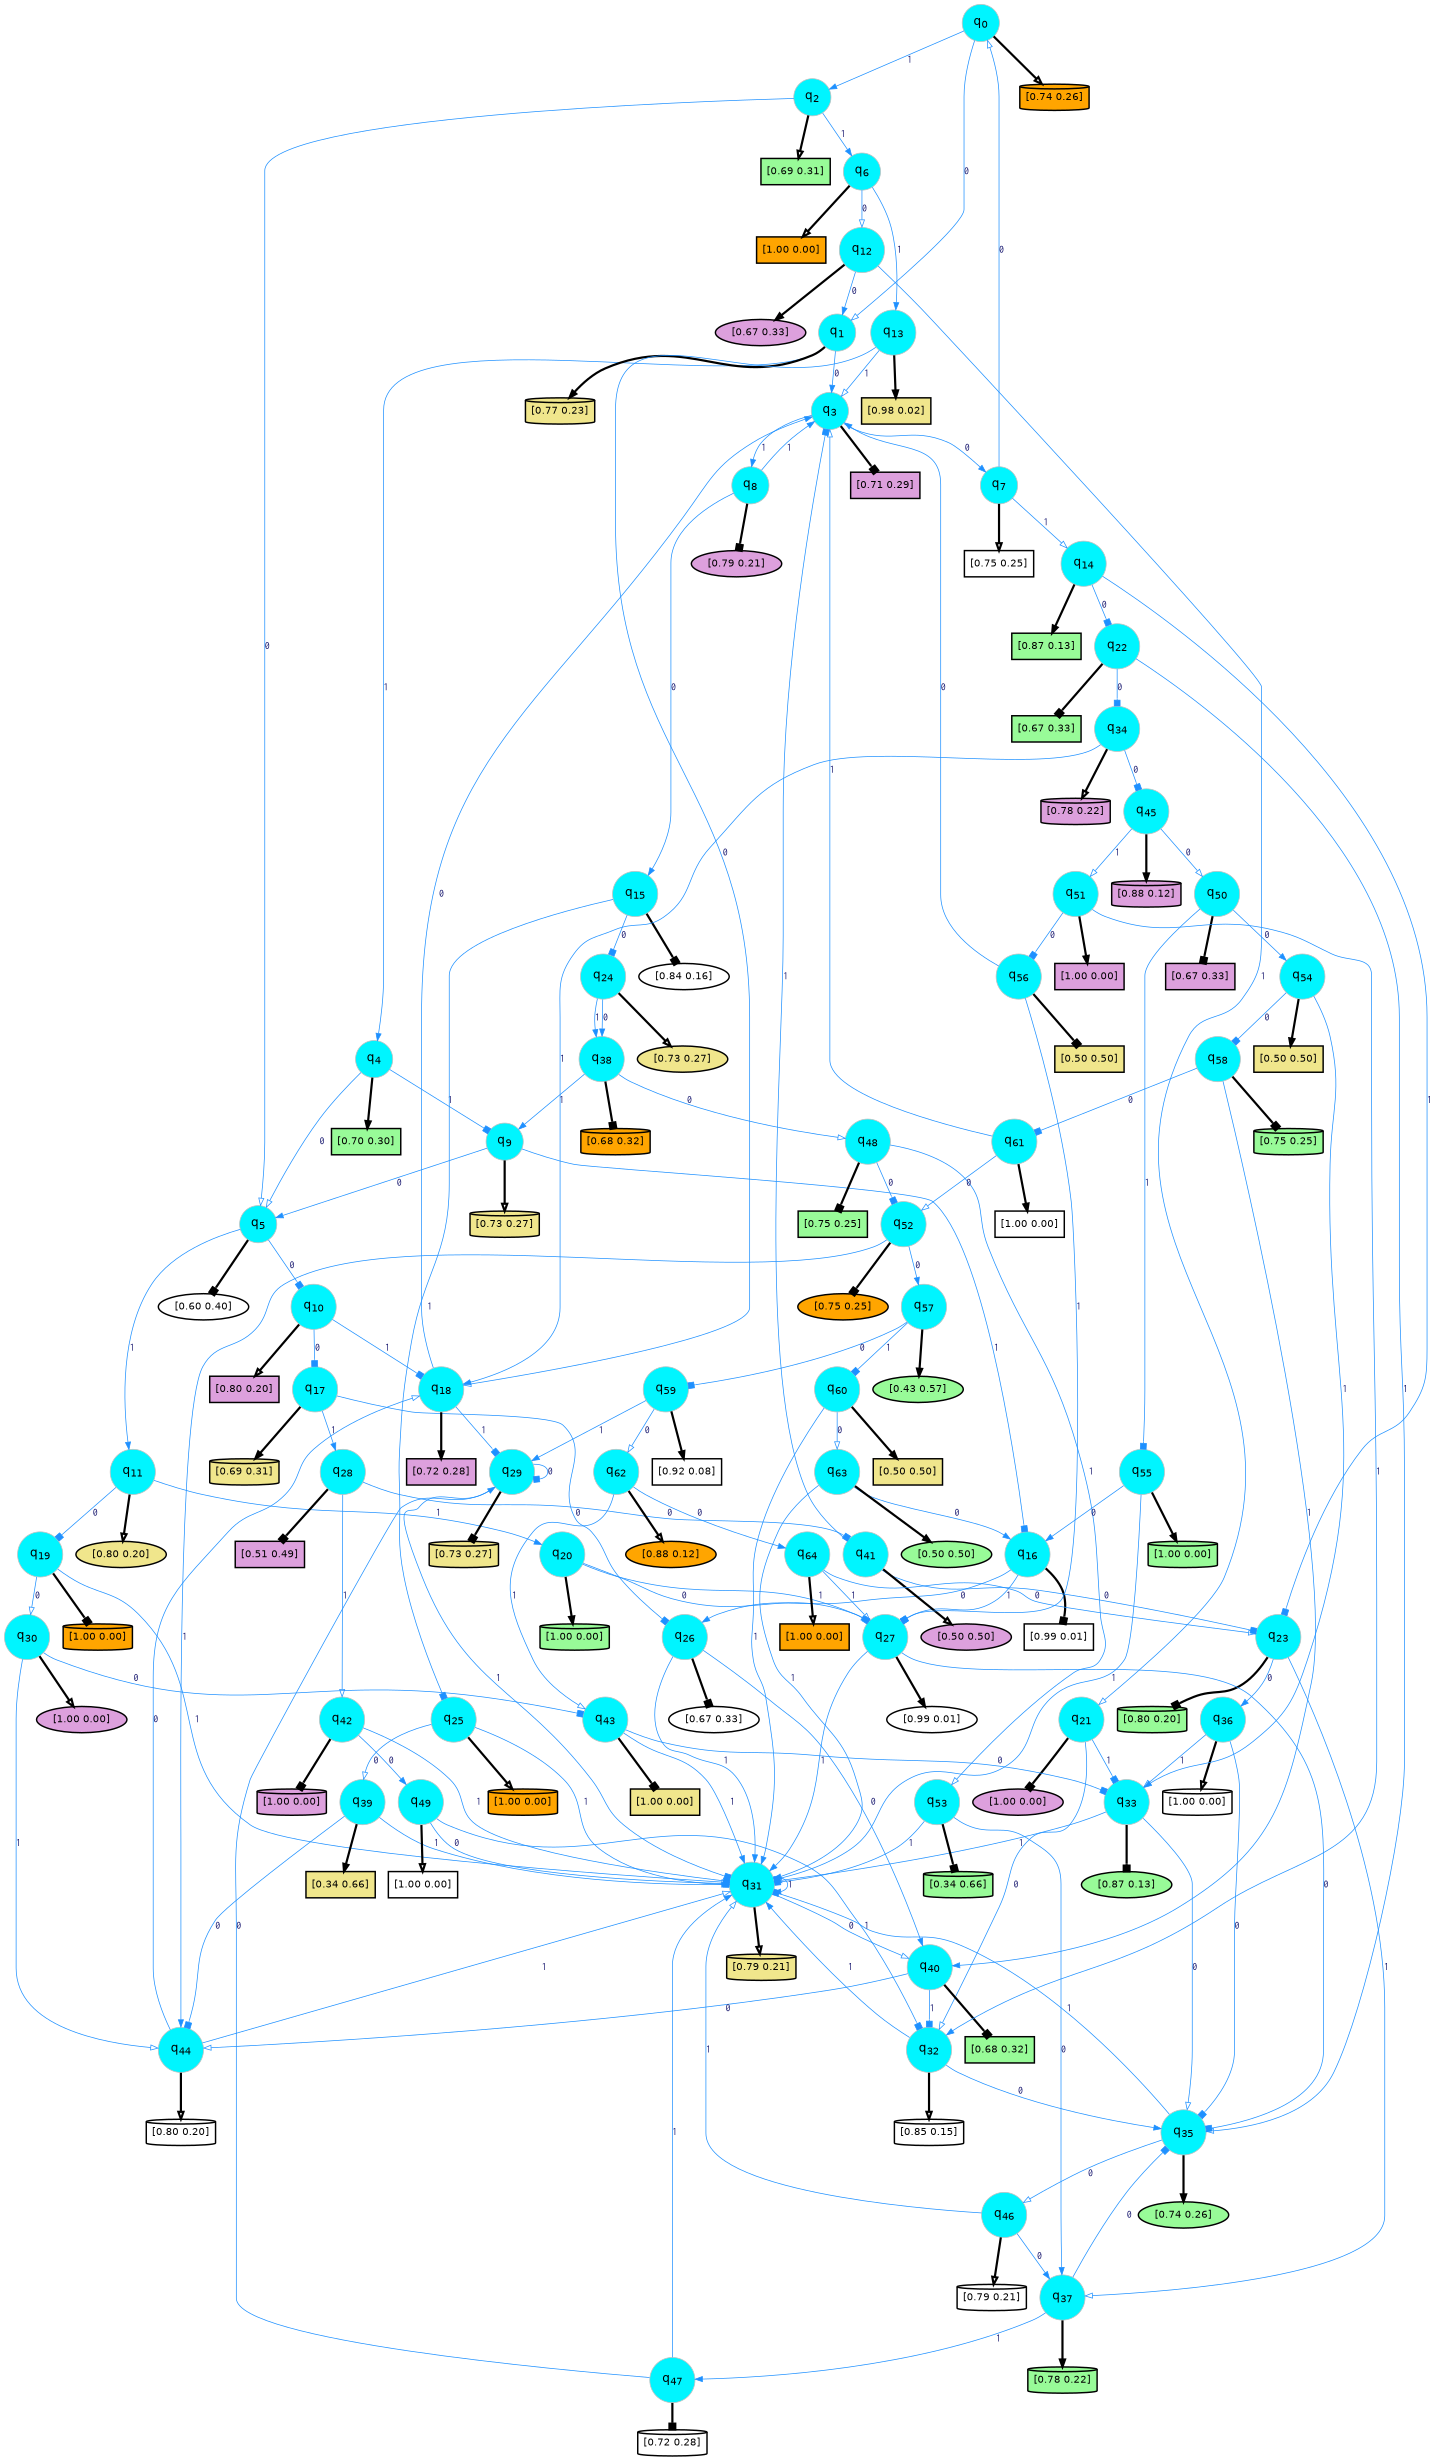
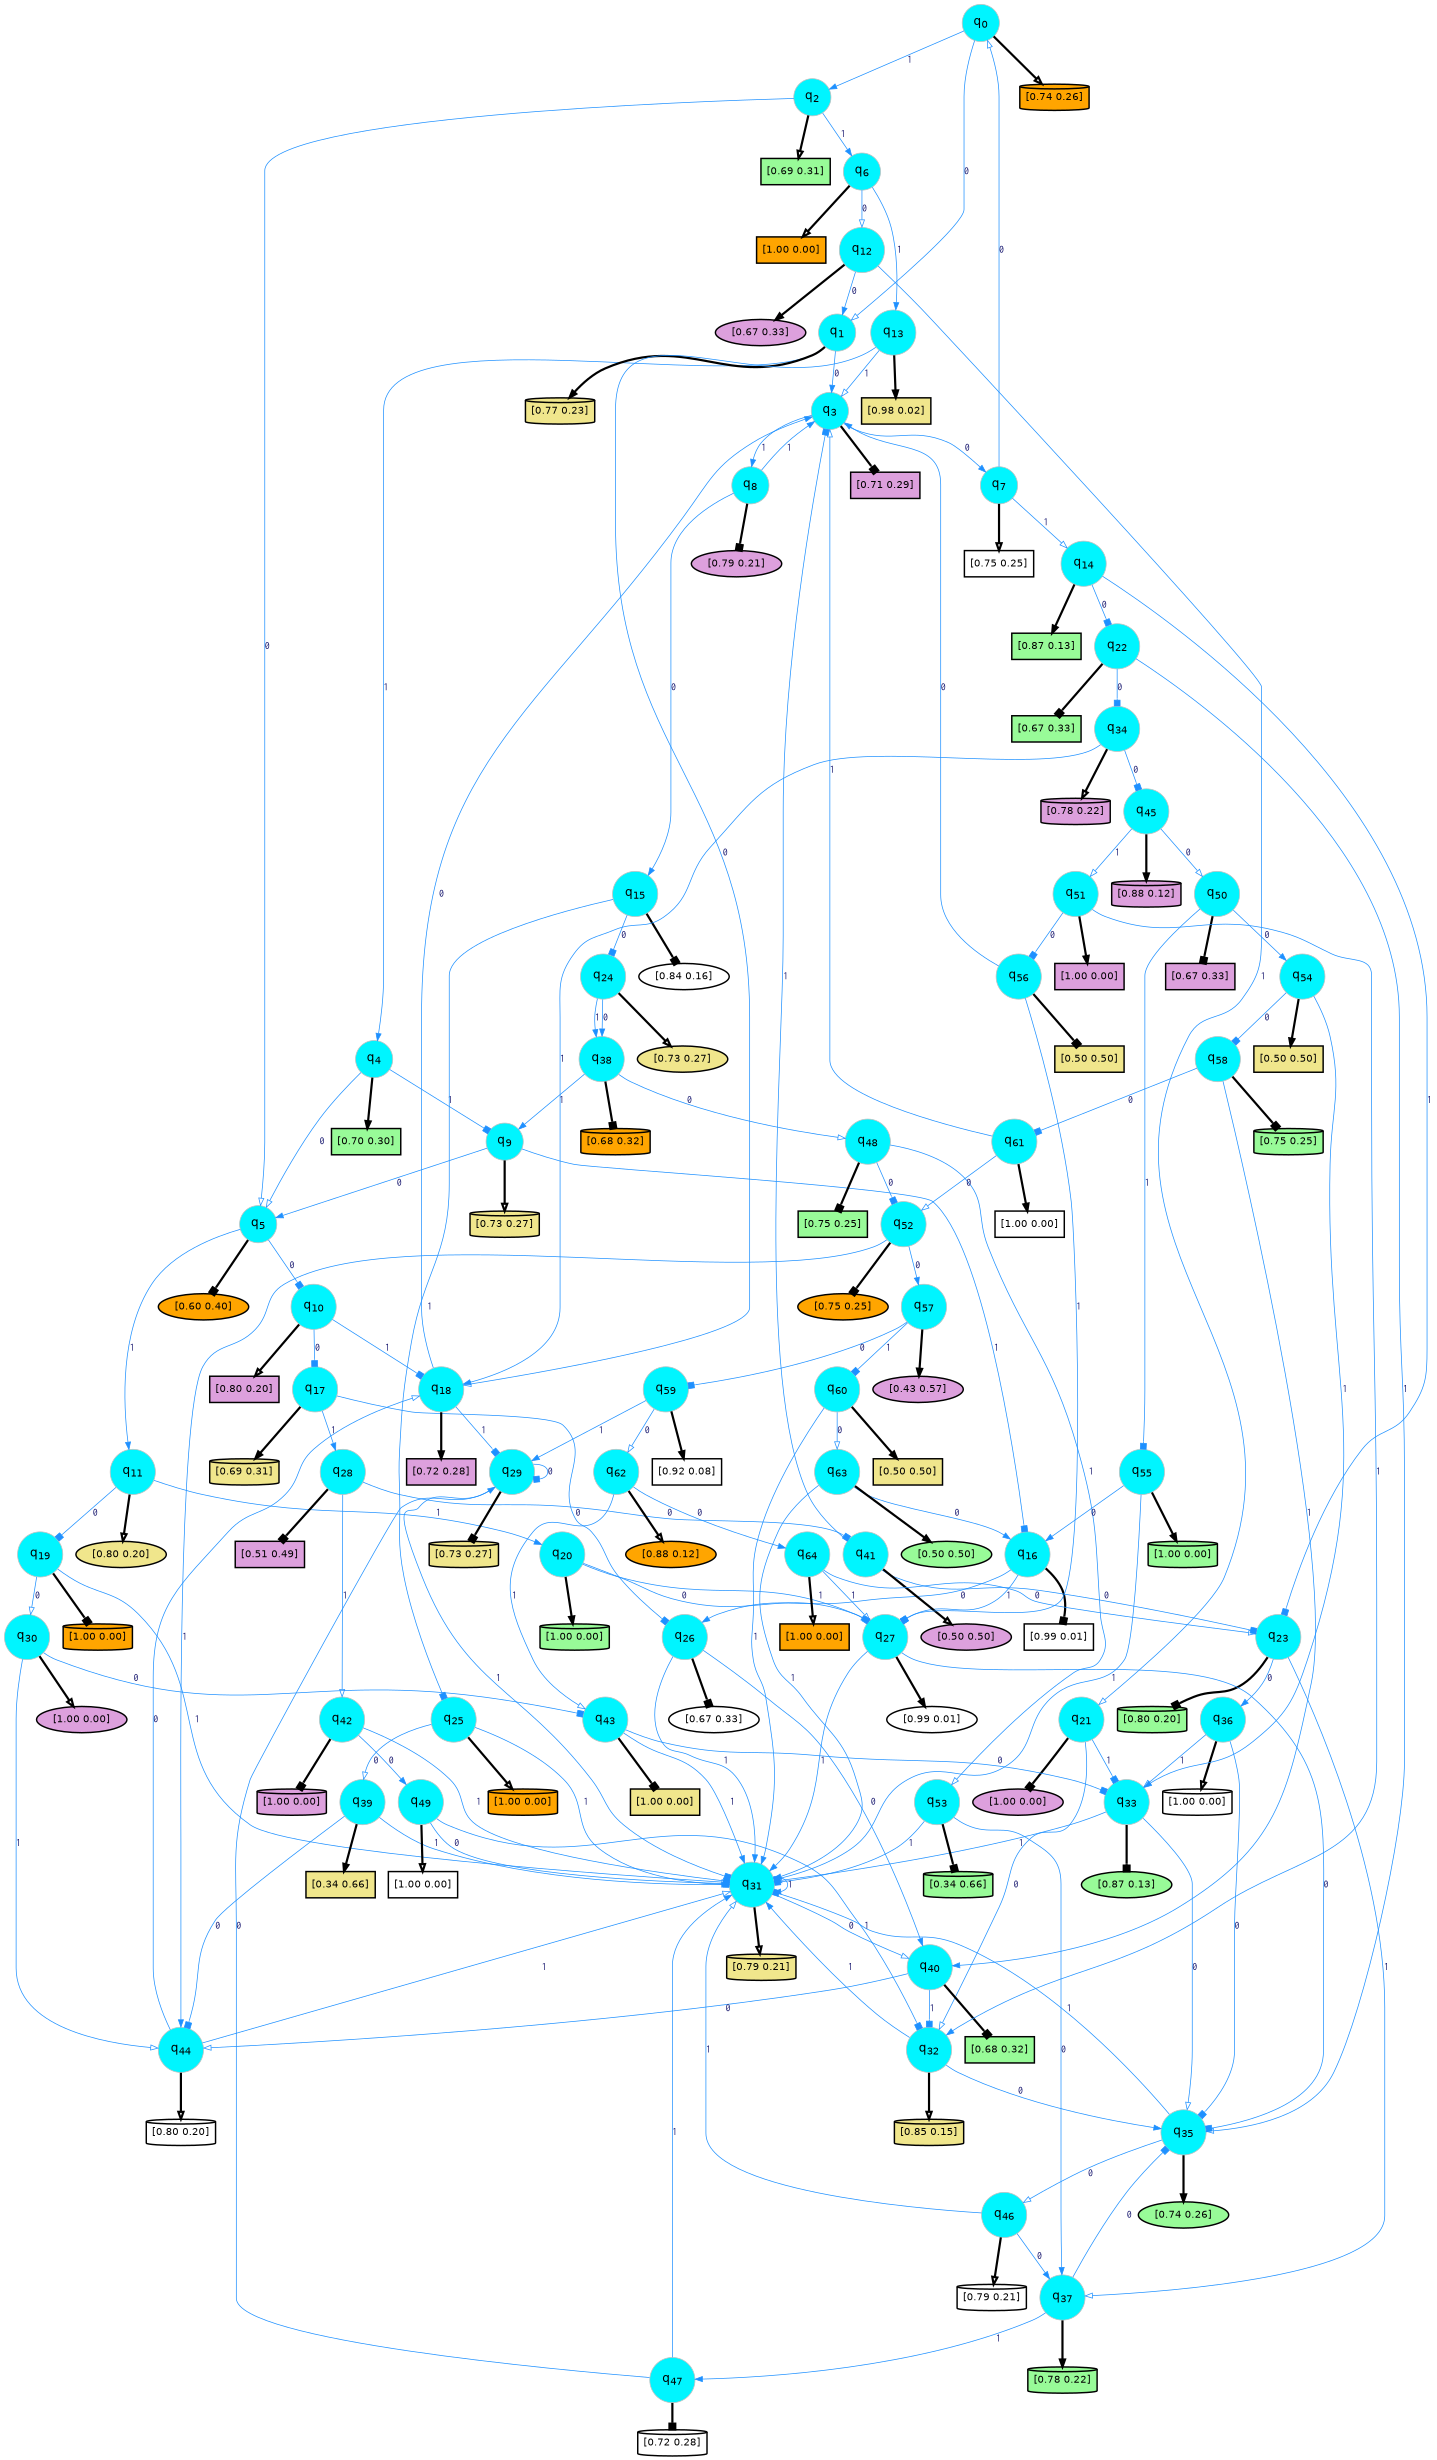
(204, 1307) -> (204, 1307)
(918, 1389) -> (918, 1389)
(929, 2132) -> (929, 2132)
